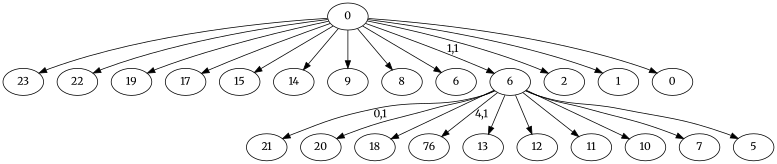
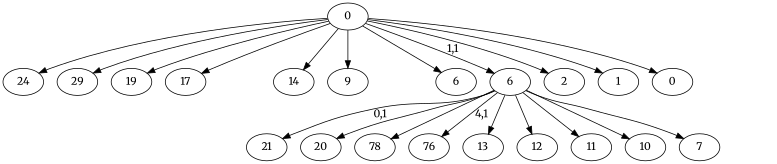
(23, 82) -> (23, 82)
(77, 82) -> (77, 82)
(240, 82) -> none
(402, 82) -> none
(375, 147) -> (375, 147)
(754, 147) -> none
